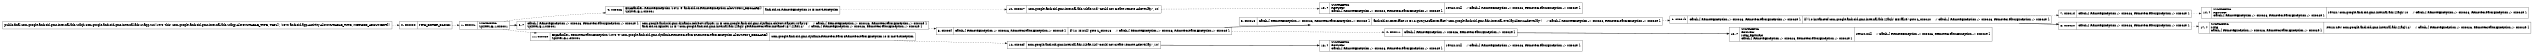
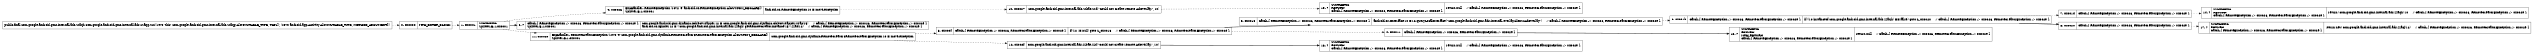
(2214, 28) -> (2217, 28)
(931, 29) -> (925, 34)
